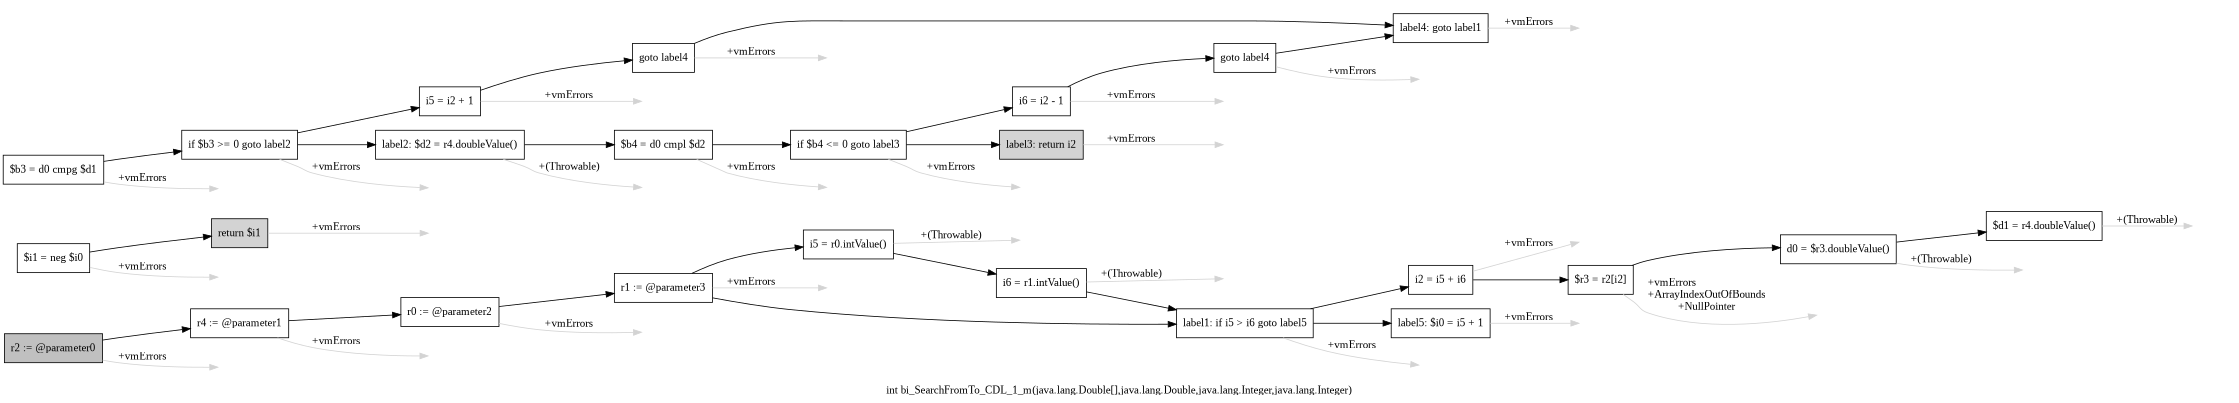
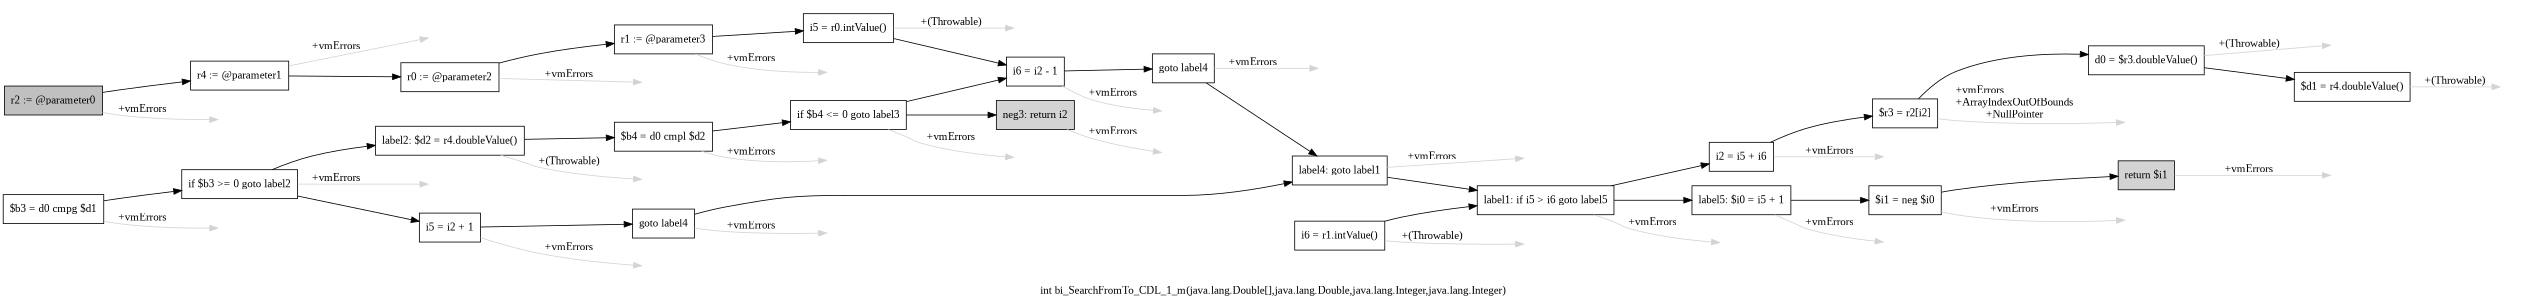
(1041, 145) -> (1035, 115)
none -> (1826, 200)
(941, 263) -> (946, 51)
(940, 320) -> (1428, 183)
